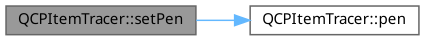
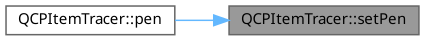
(215, 20) -> (194, 20)
